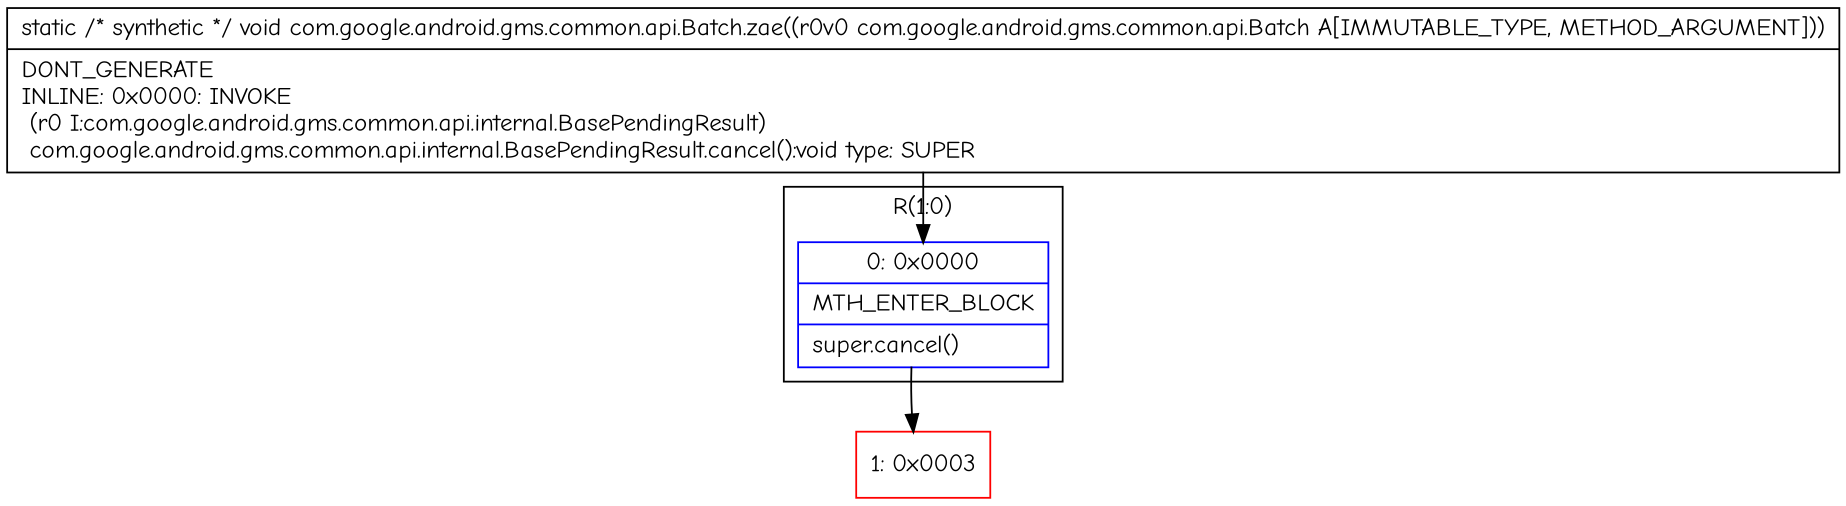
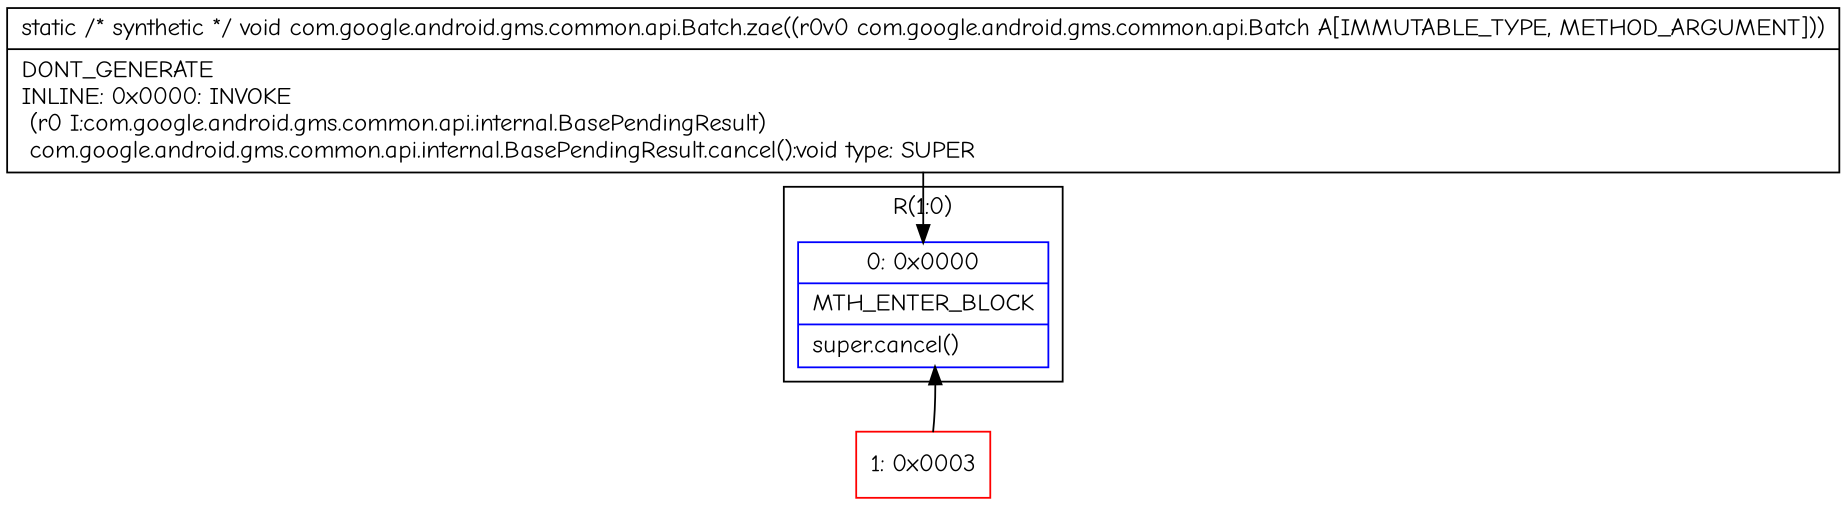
(911, 393) -> (935, 408)
